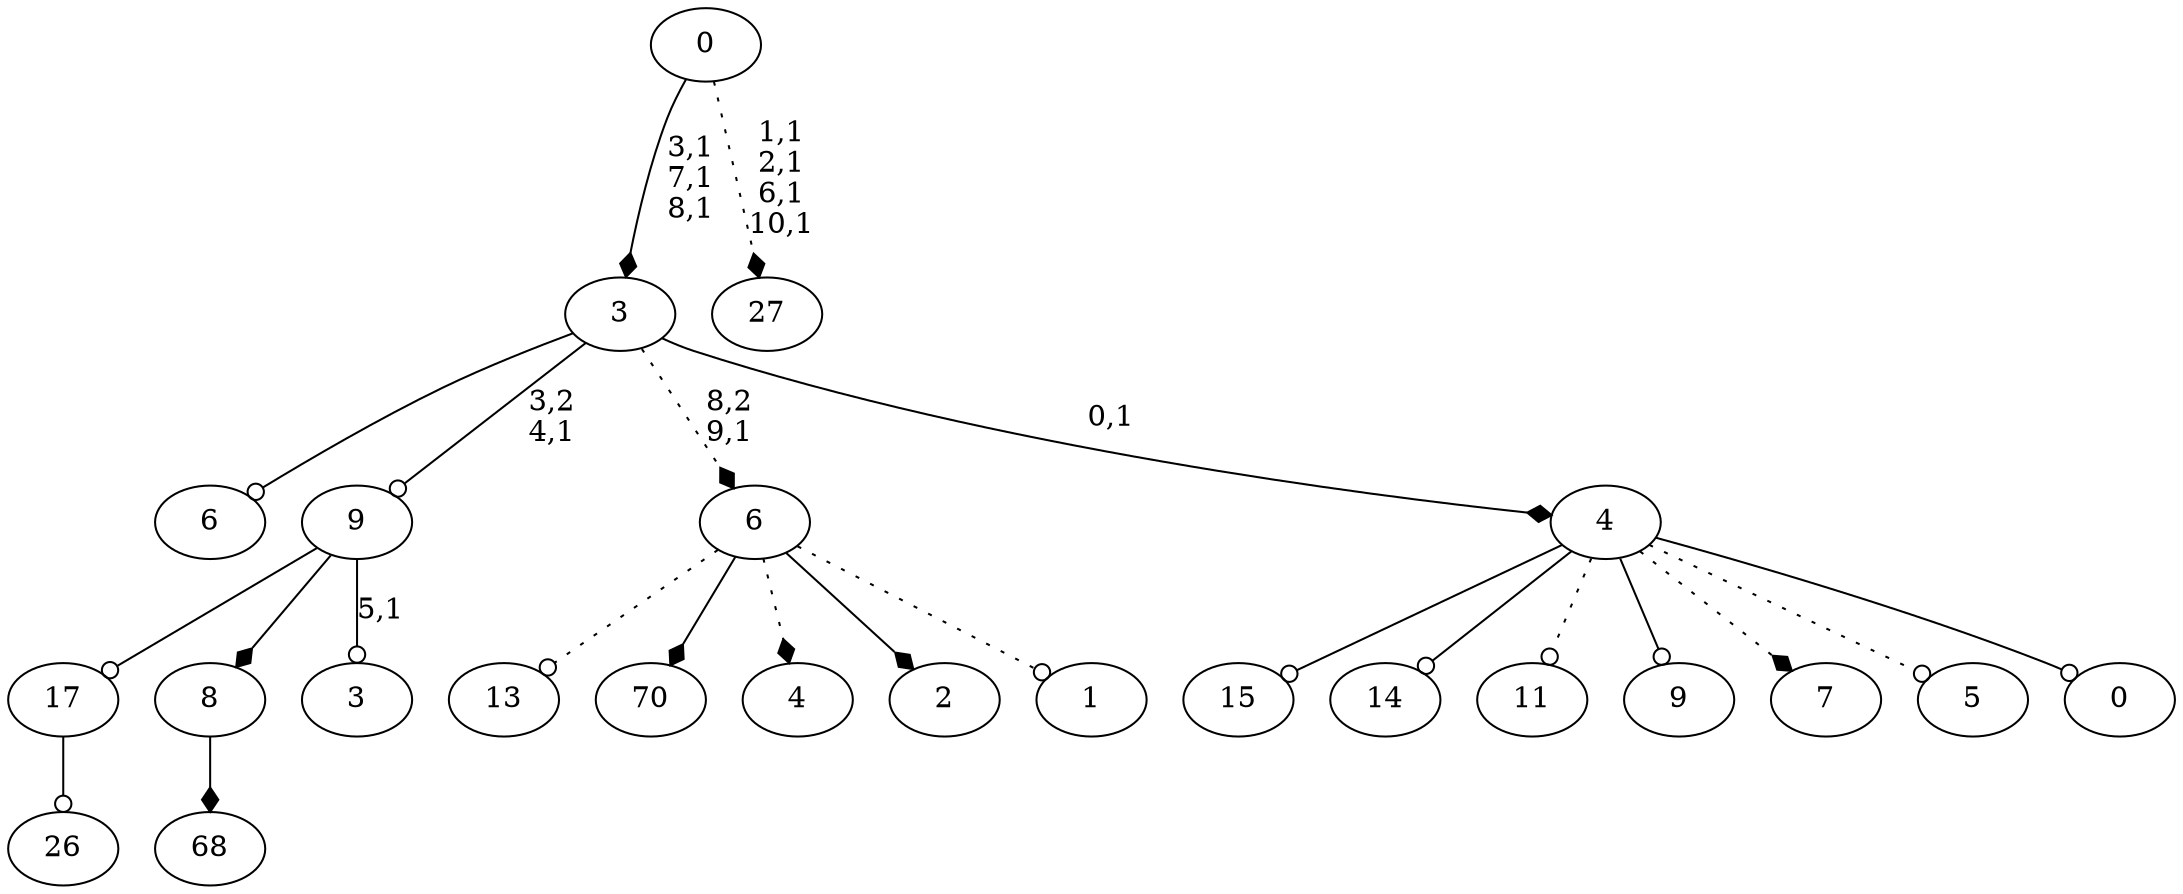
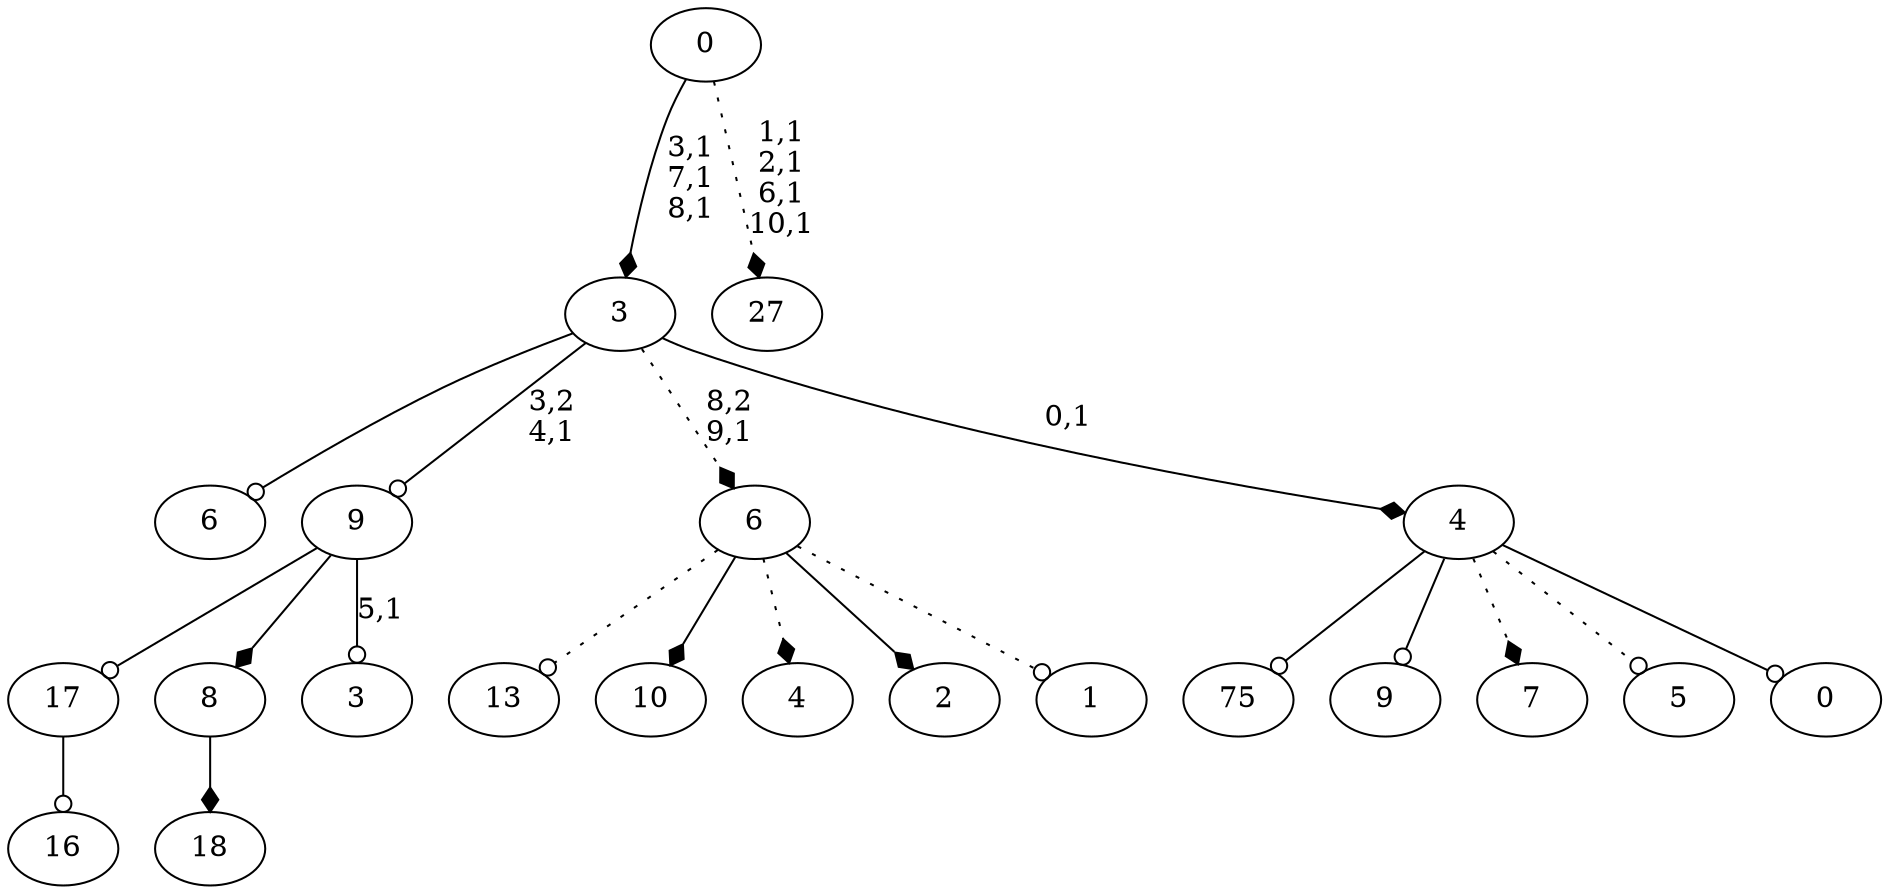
(651, 700) -> (651, 700)
(1238, 700) -> (1238, 700)
(1385, 700) -> none
(1532, 700) -> none
(63, 849) -> (63, 849)
(210, 849) -> (210, 849)
